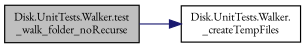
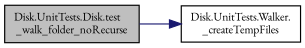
(72, 24) -> (72, 24)
